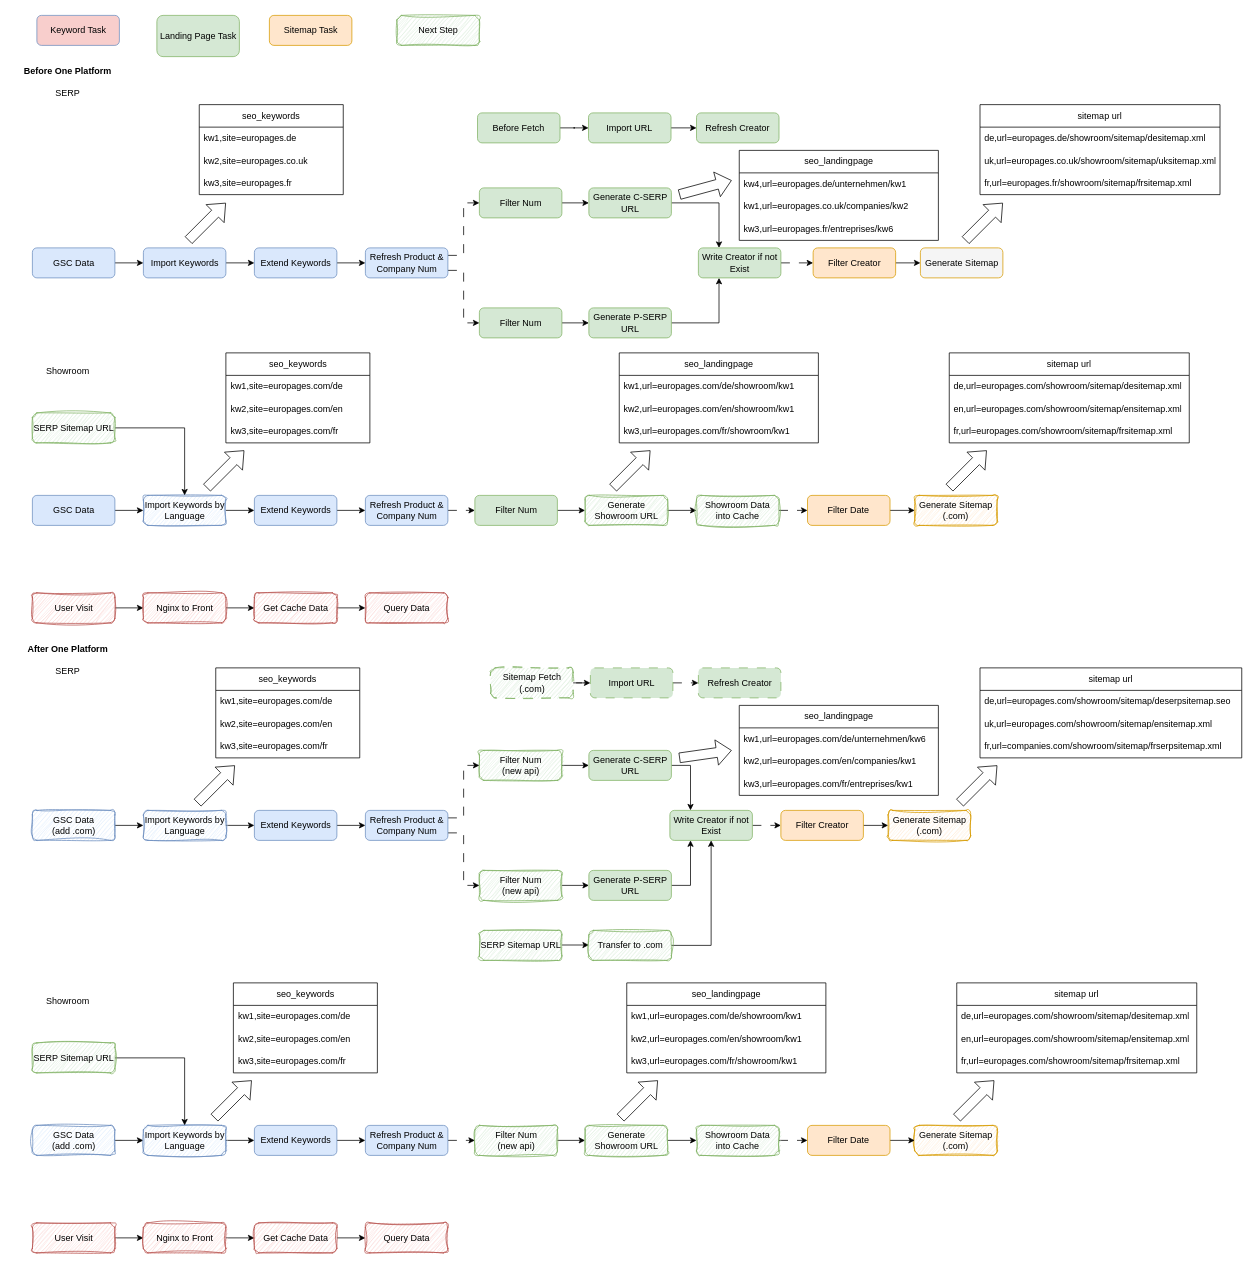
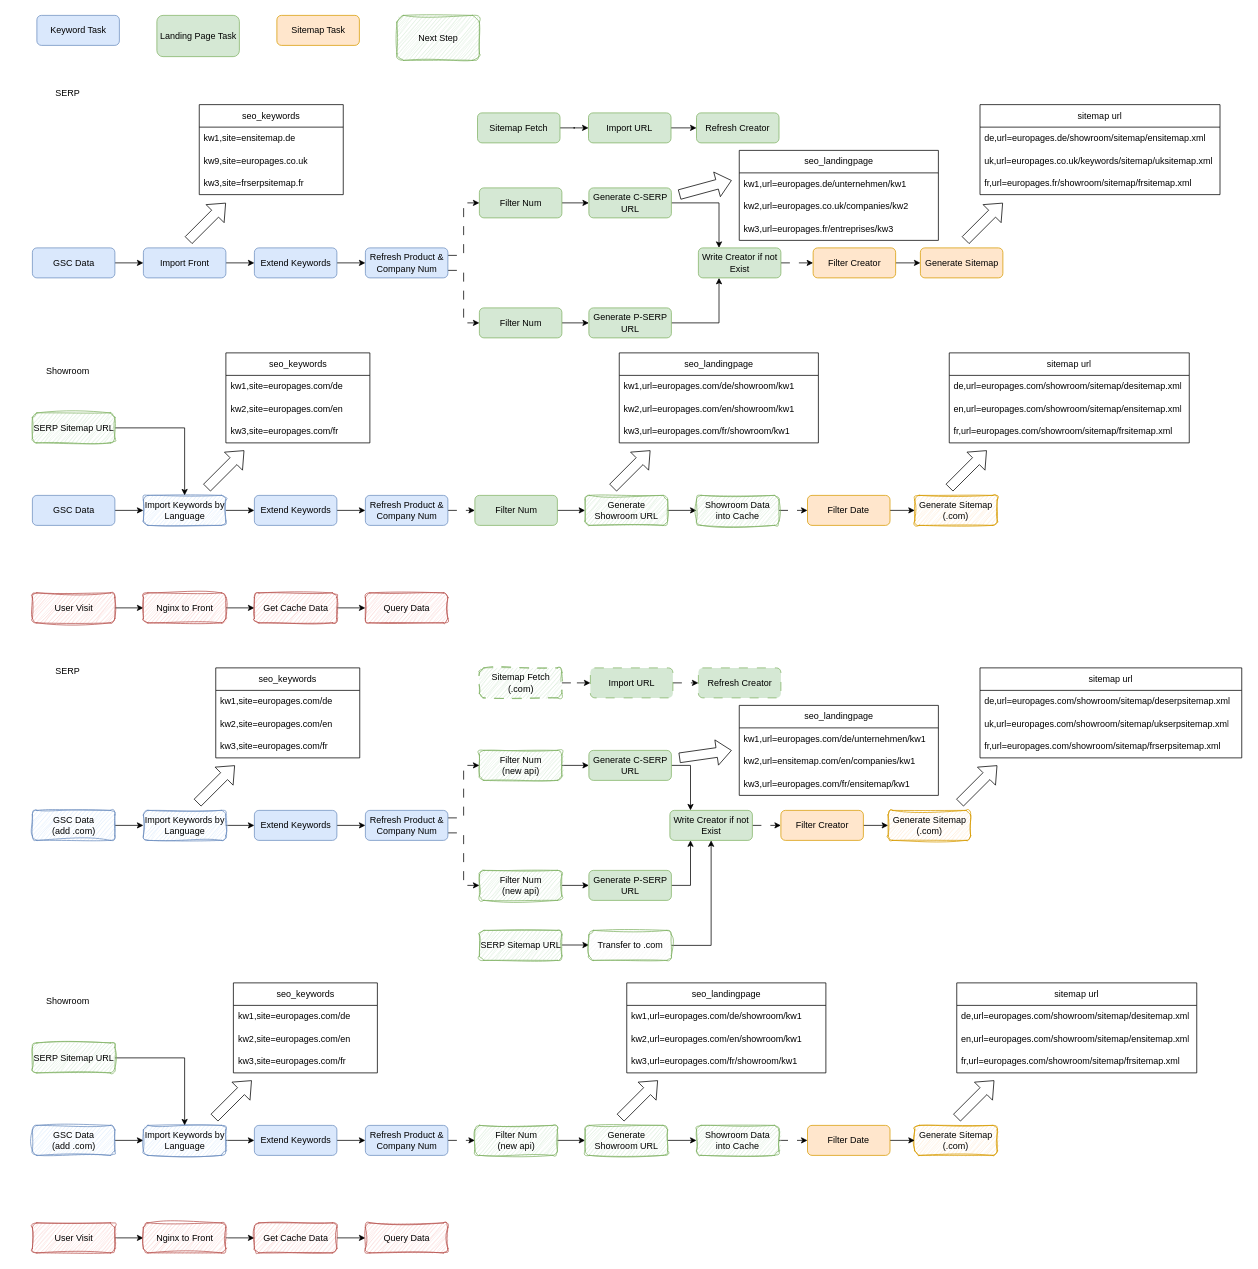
(78, 30) -> (78, 30)
(311, 30) -> (318, 30)
(438, 30) -> (438, 38)
(68, 71) -> none
(519, 128) -> (519, 128)
(253, 138) -> (252, 138)
(1101, 138) -> (1101, 138)
(259, 161) -> (259, 161)
(1101, 161) -> (1101, 161)
(253, 183) -> (262, 183)
(831, 184) -> (831, 184)
(831, 207) -> (831, 207)
(830, 229) -> (830, 229)
(185, 263) -> (185, 263)
(962, 263) -> (962, 263)
(68, 649) -> none
(532, 683) -> (521, 683)
(1112, 702) -> (1112, 702)
(1105, 724) -> (1112, 724)
(840, 739) -> (840, 739)
(1112, 747) -> (1112, 747)
(835, 762) -> (834, 762)
(840, 784) -> (835, 784)
(630, 945) -> (630, 945)
